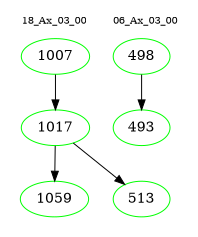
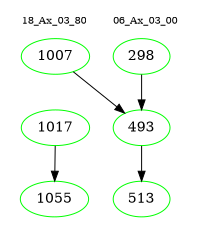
(54, 21) -> (54, 21)
(142, 56) -> (142, 56)
(55, 87) -> (91, 86)
(91, 157) -> (142, 159)
(54, 199) -> (54, 199)
